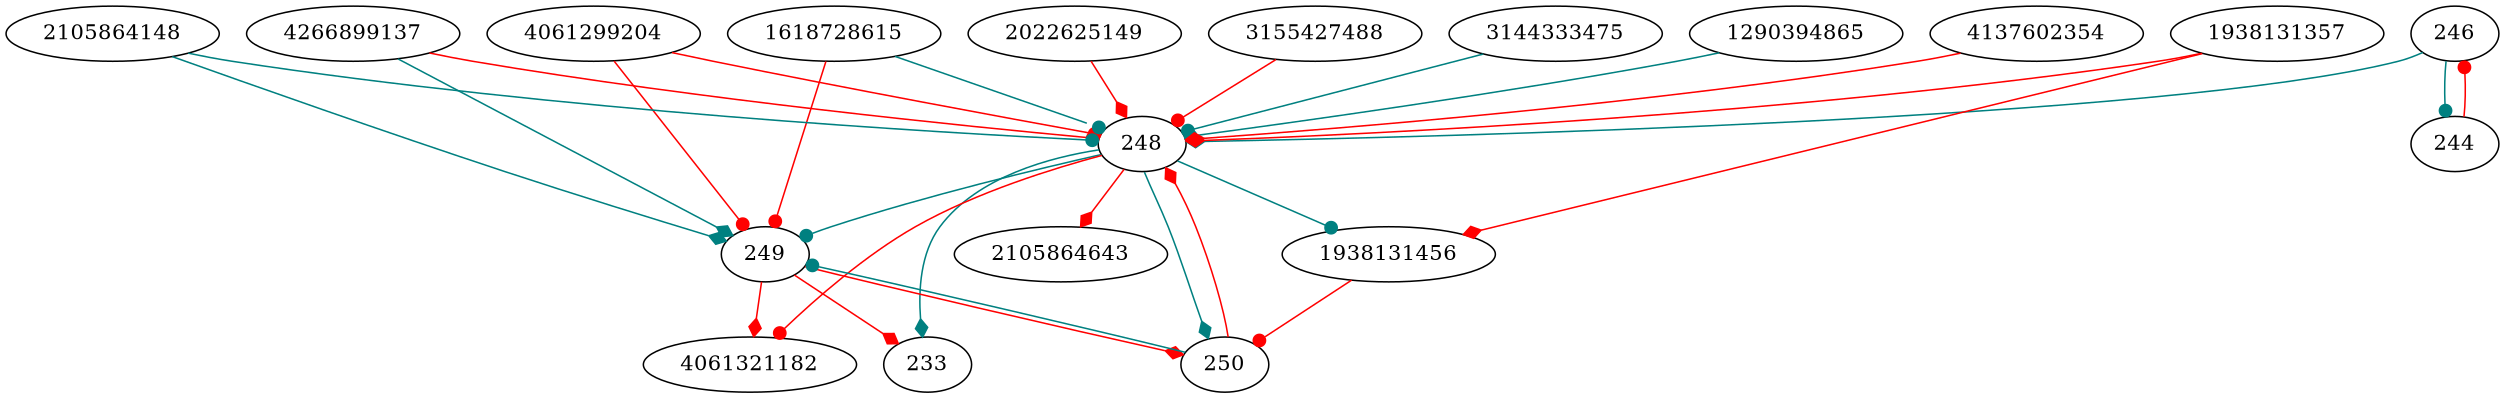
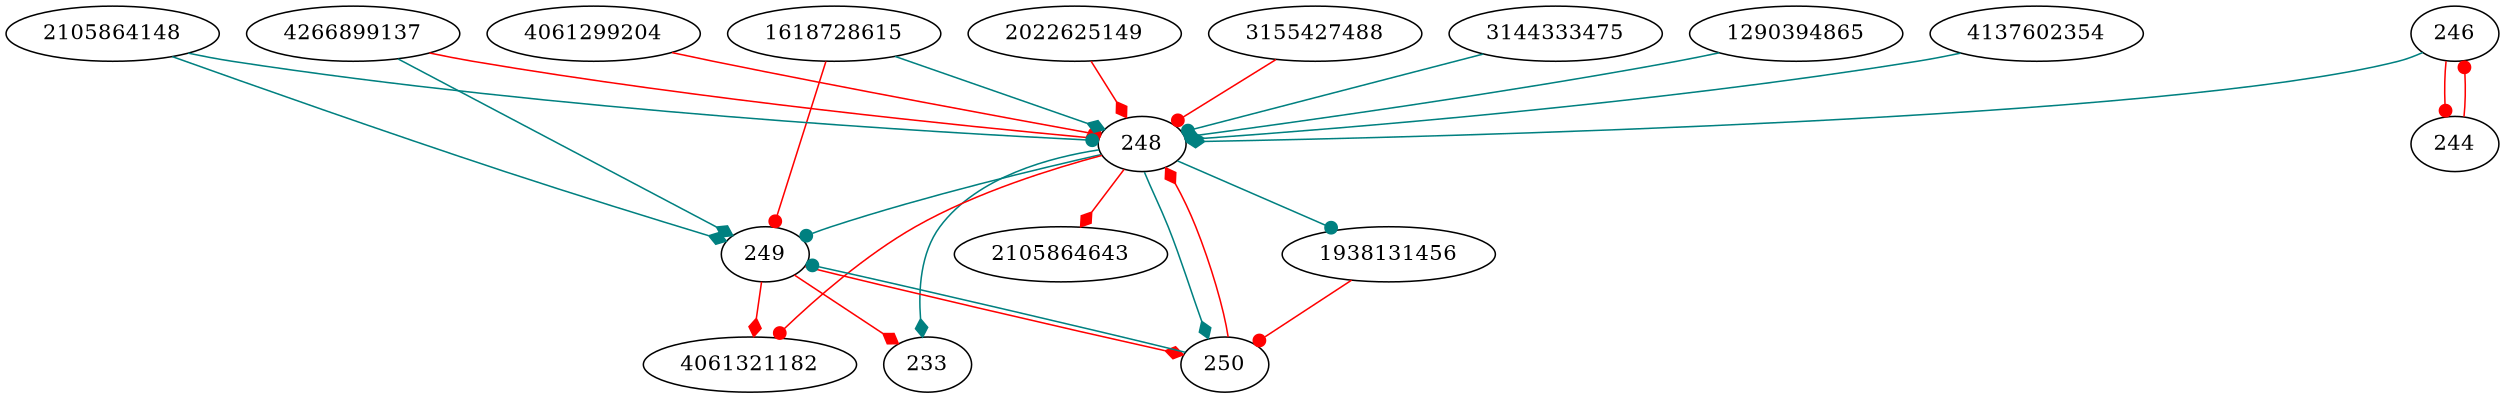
(2277, 34) -> none
(2445, 83) -> (2445, 83)
(991, 90) -> (991, 90)
(1583, 105) -> (1583, 105)
(676, 140) -> none
